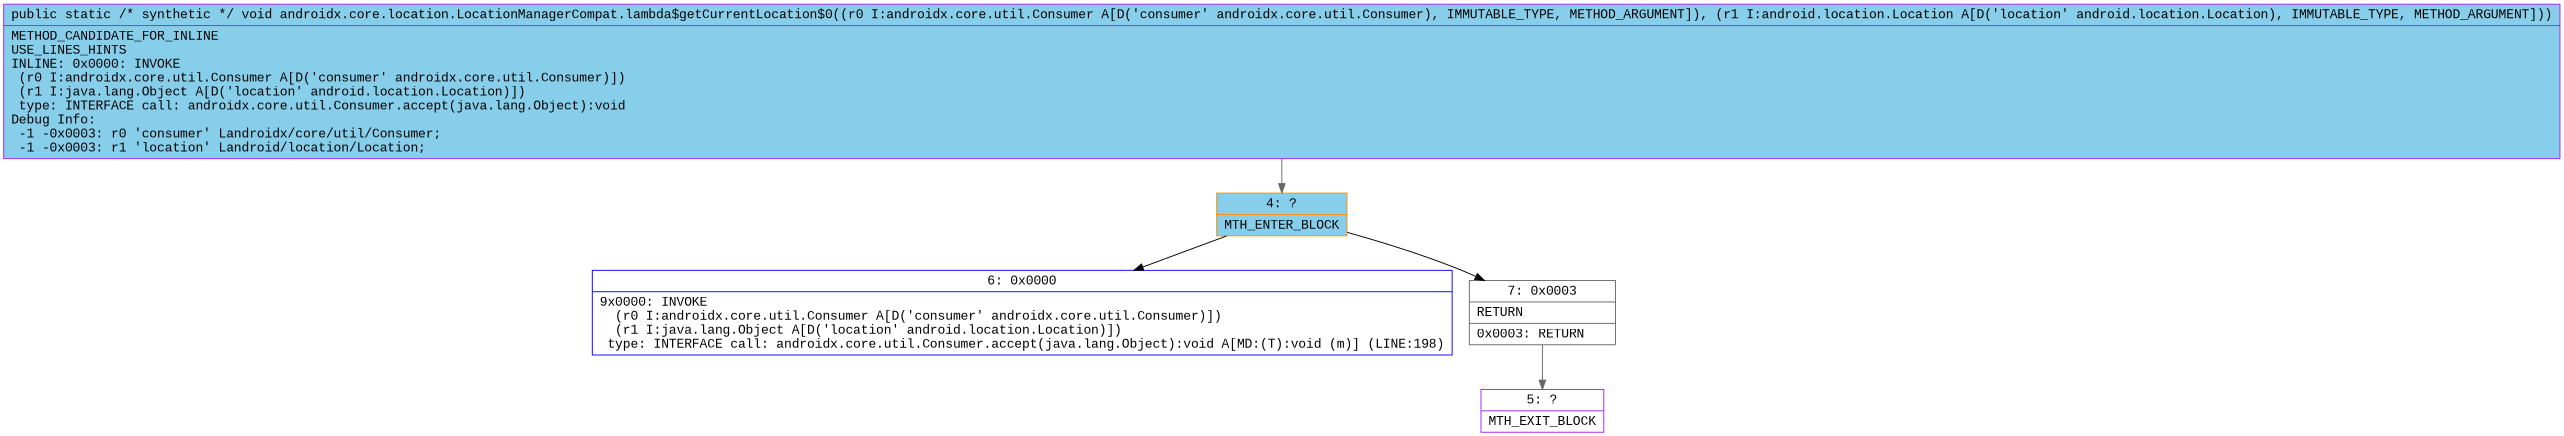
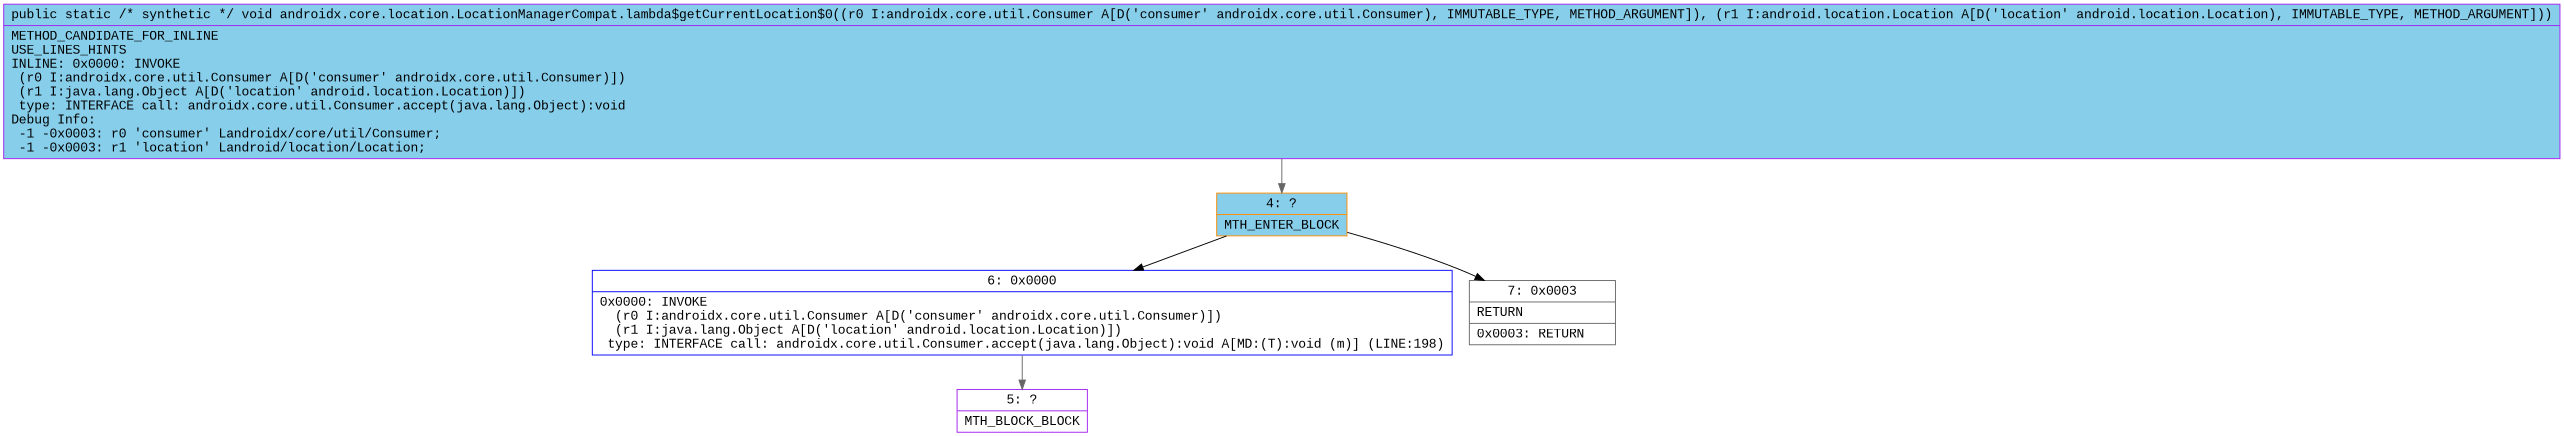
(662, 302) -> (662, 302)
(1542, 362) -> (1022, 368)
(1542, 421) -> (1022, 421)
